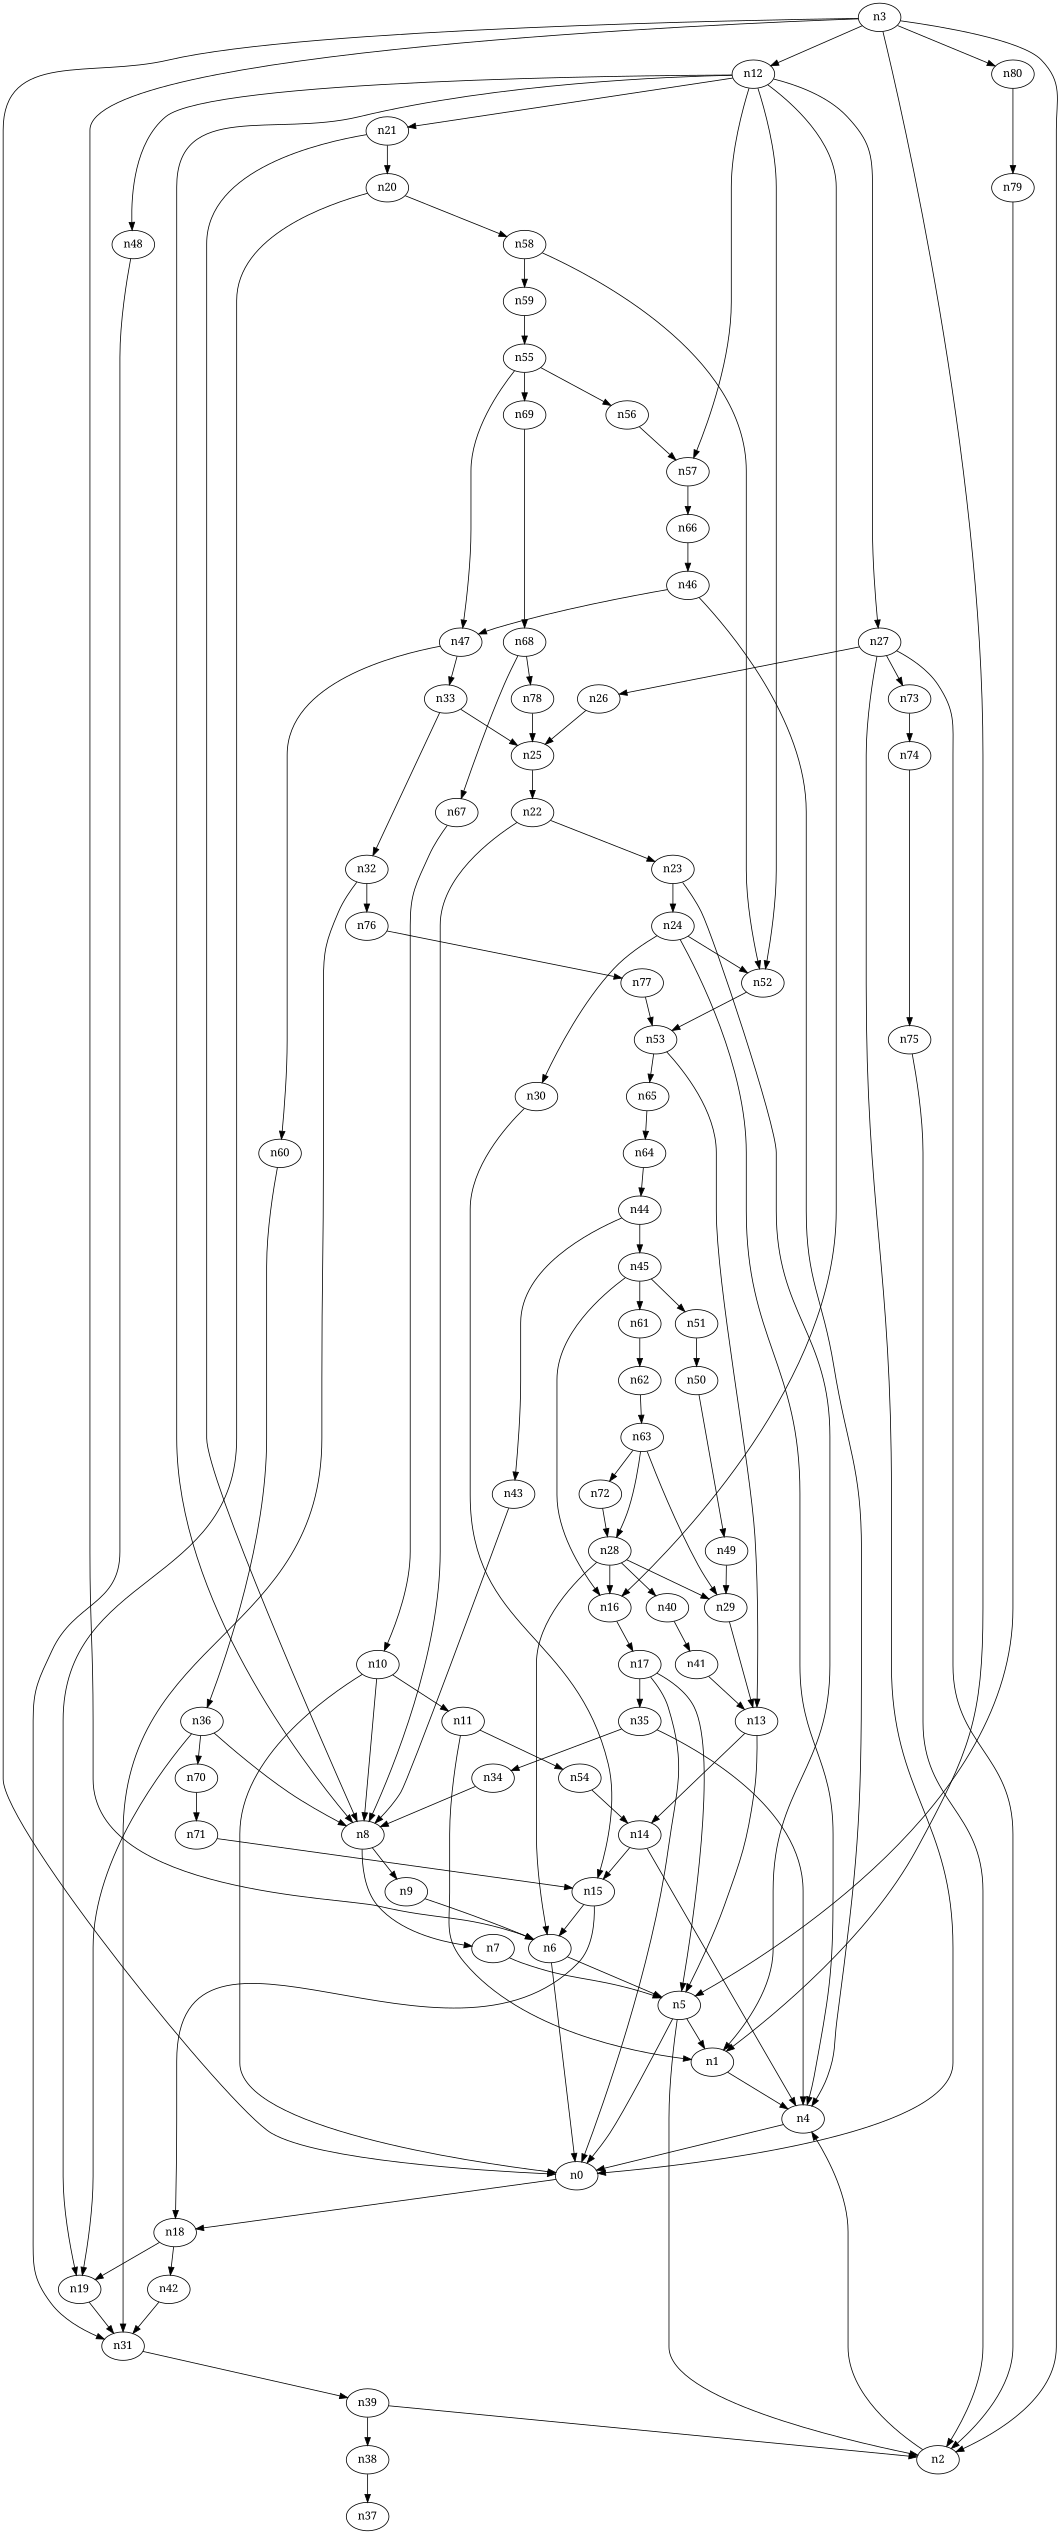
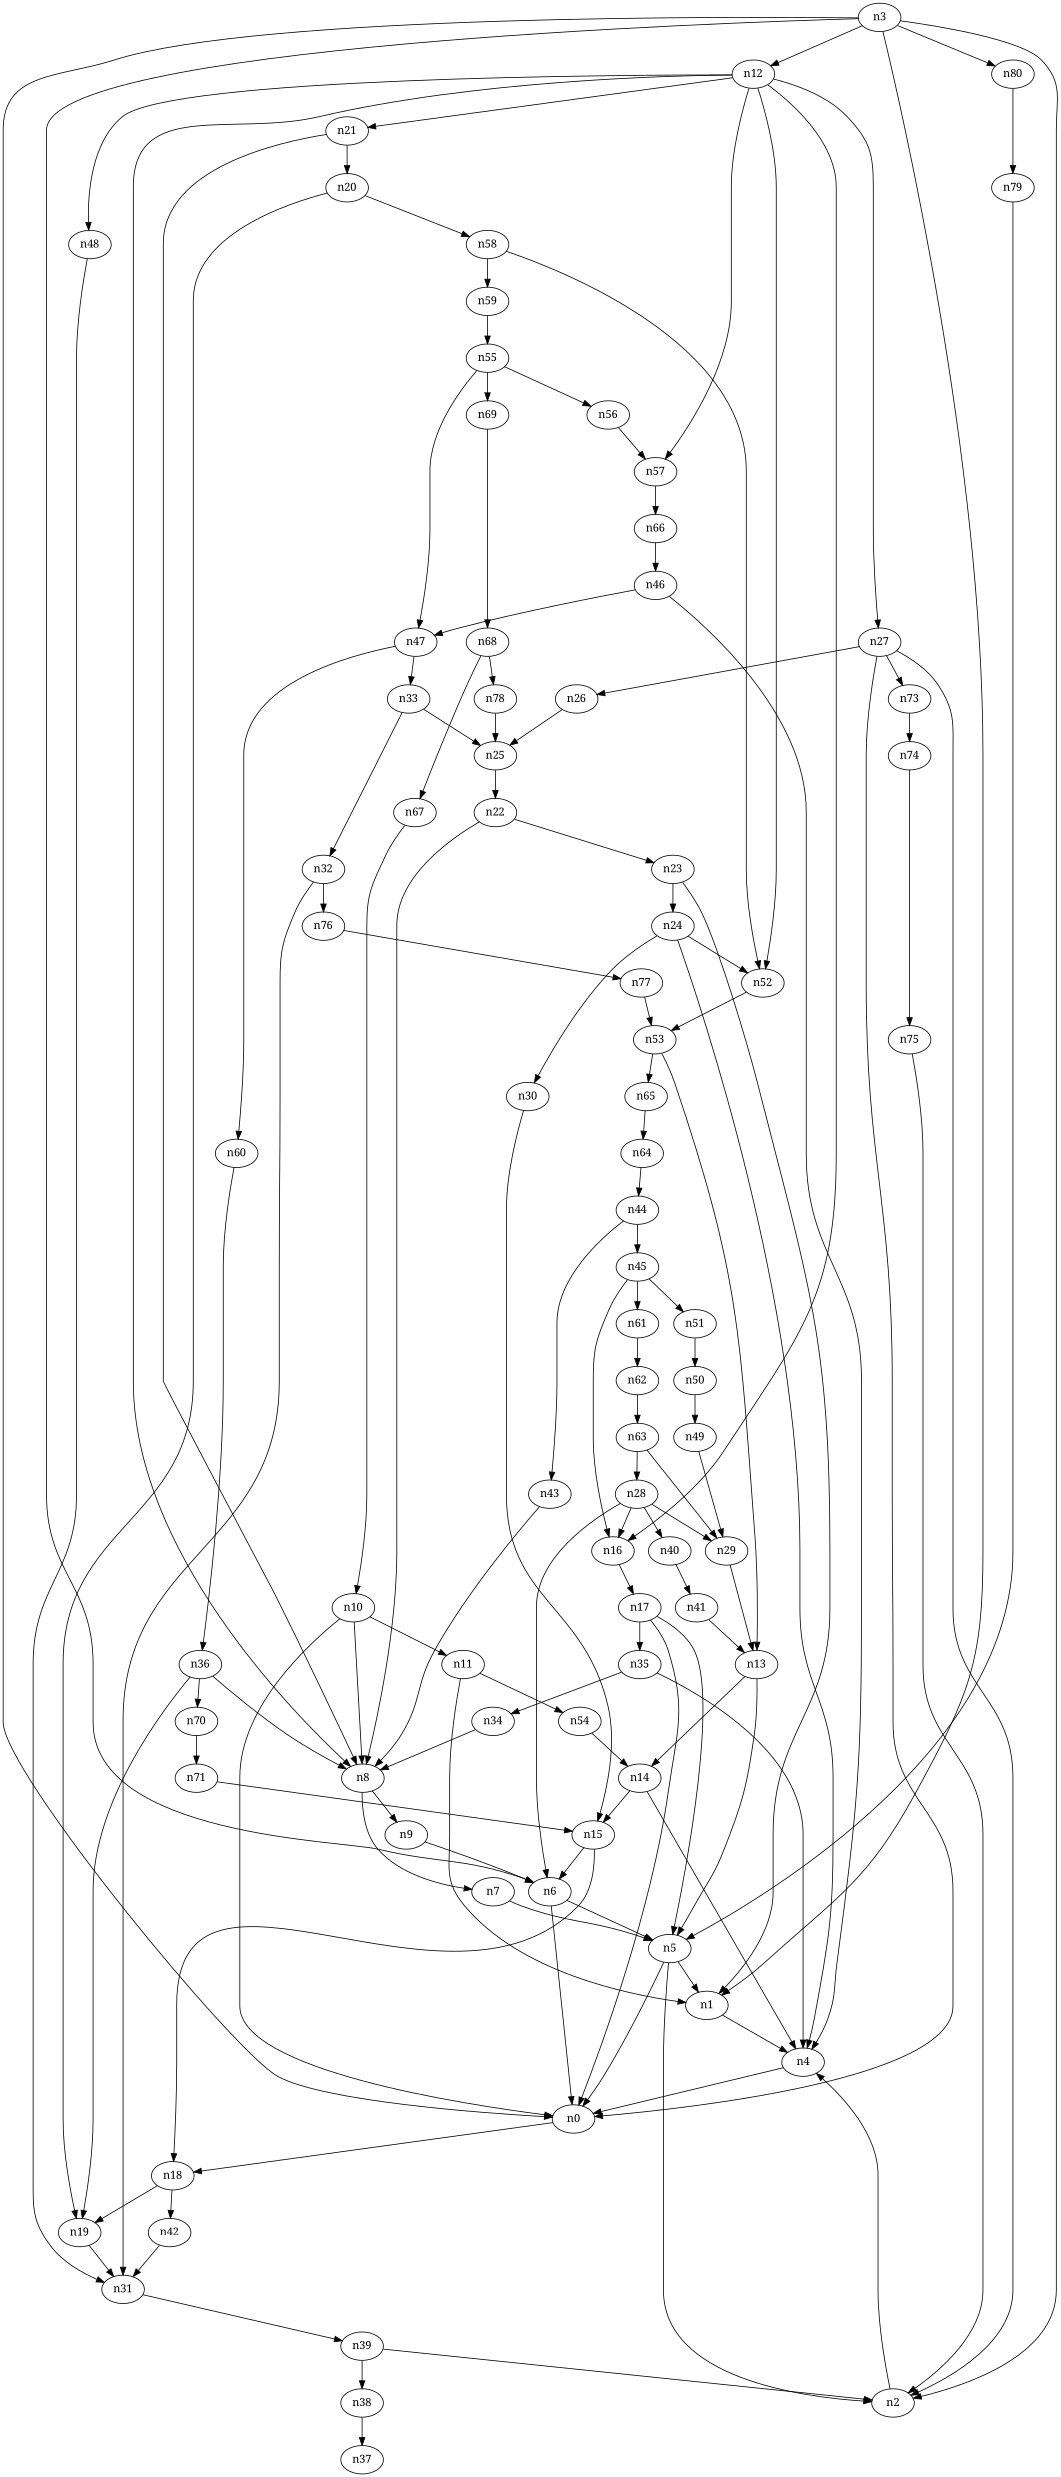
(600, 1494) -> none
